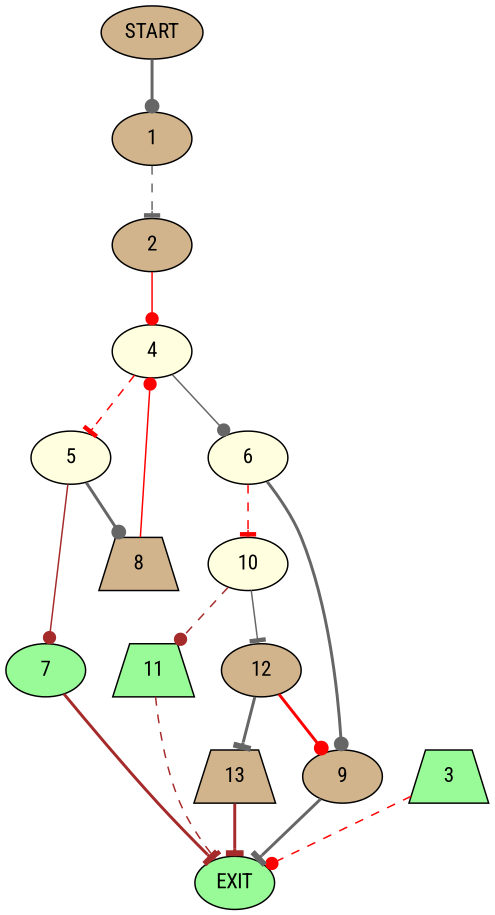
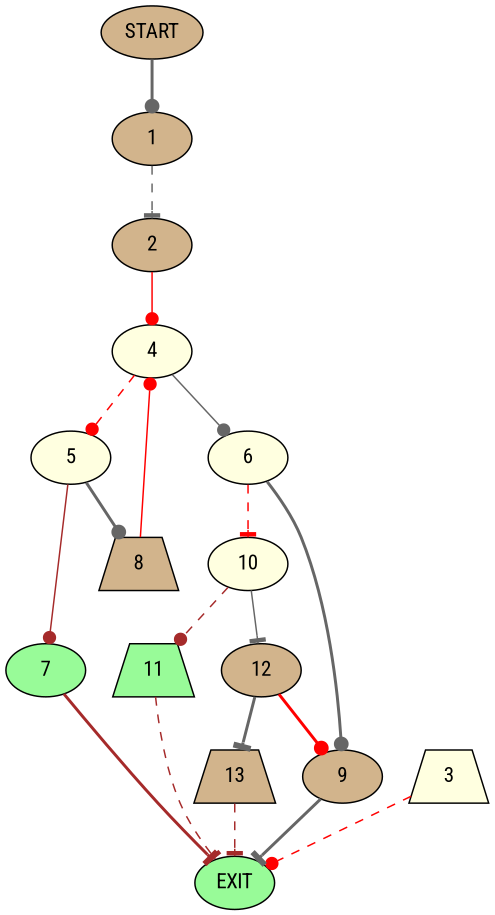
(114, 402) -> (114, 402)
(449, 777) -> (449, 777)
(235, 826) -> (235, 826)
